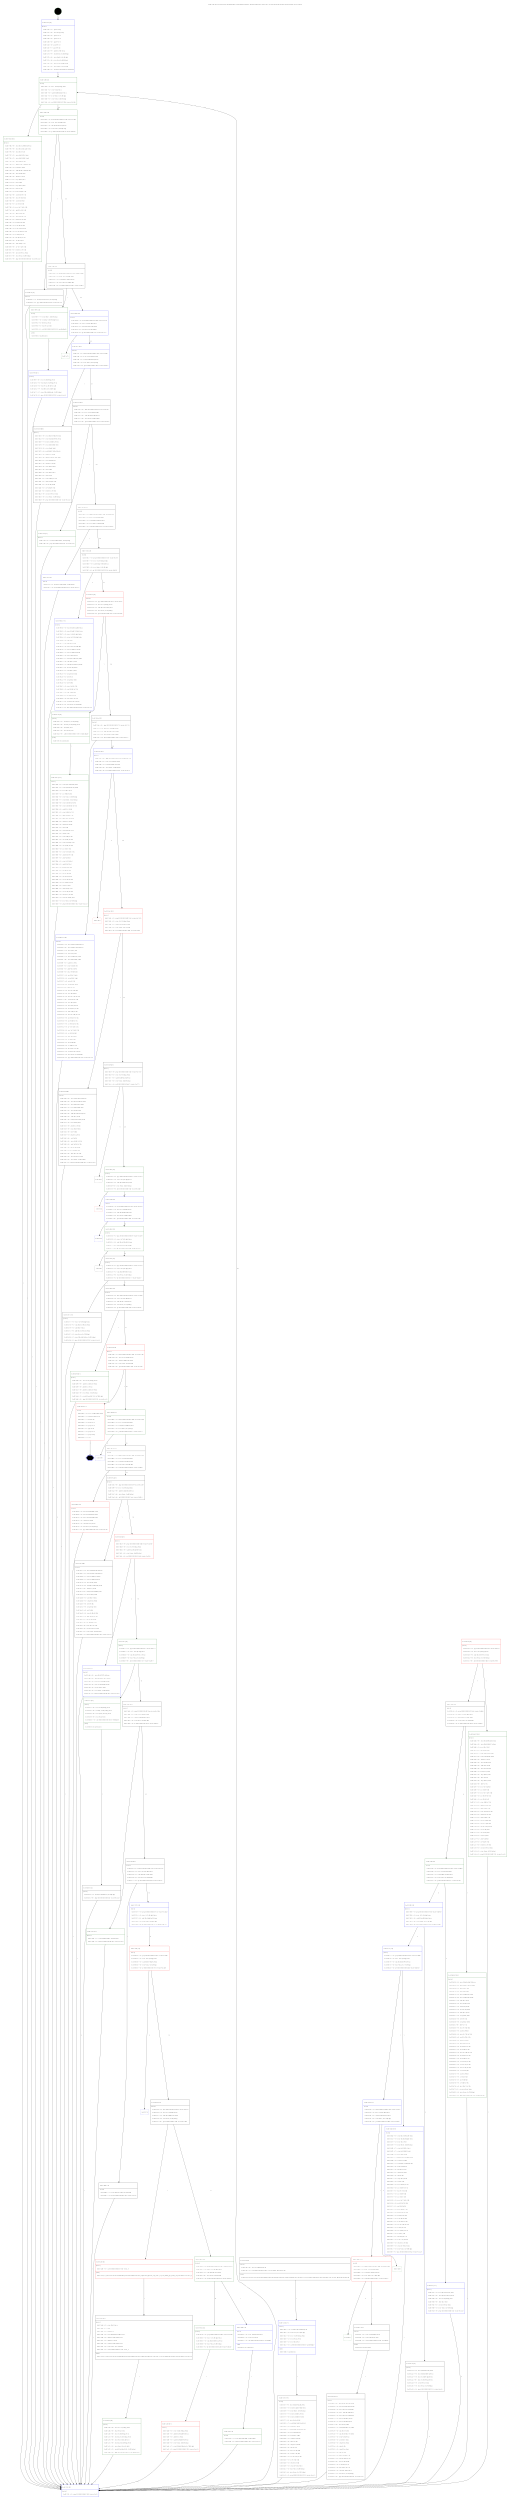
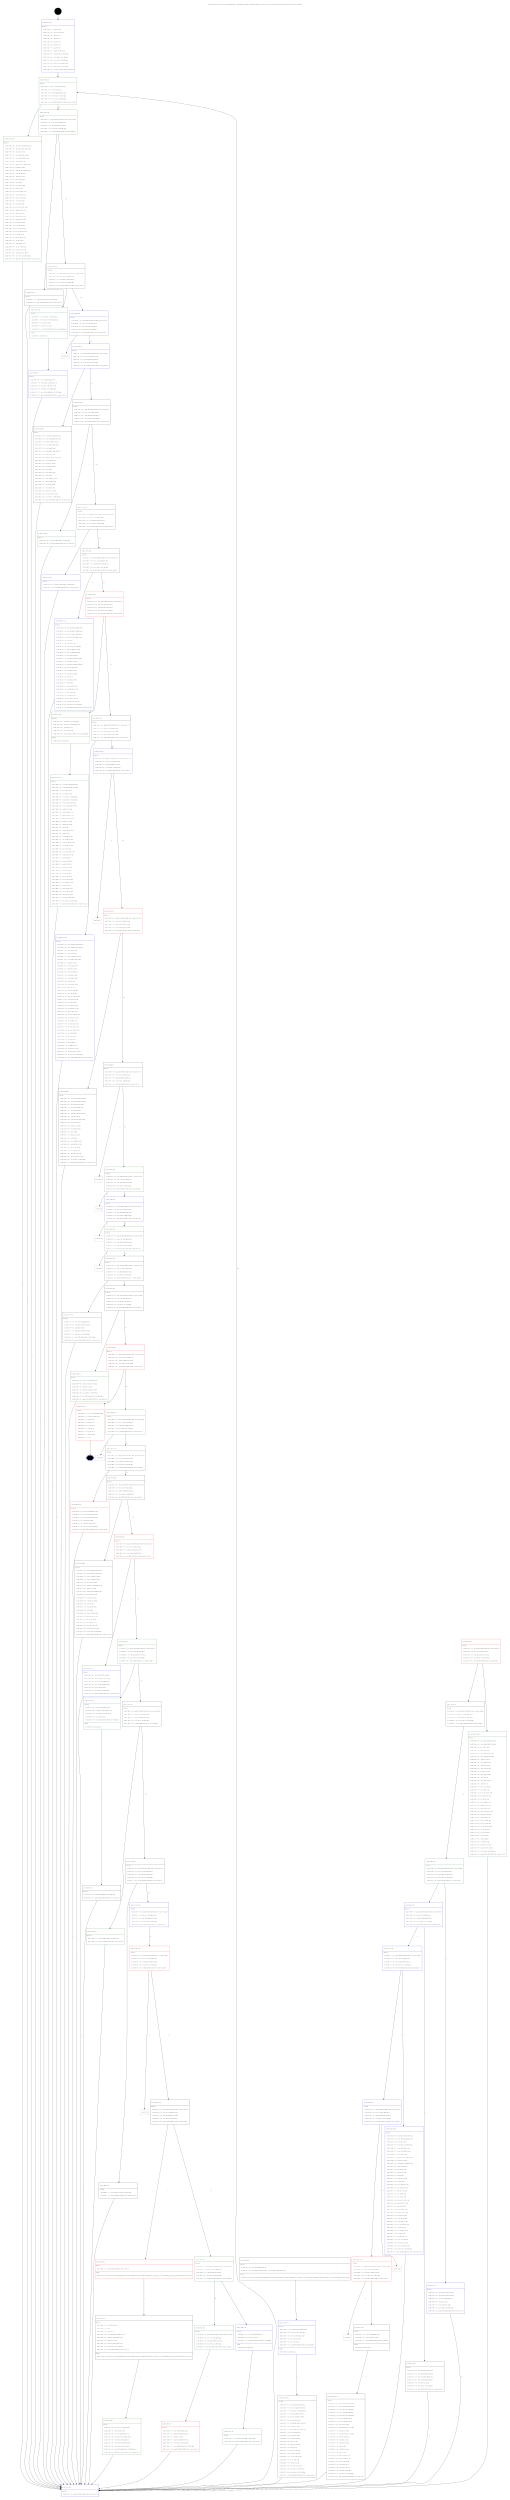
(467, 2035) -> none
